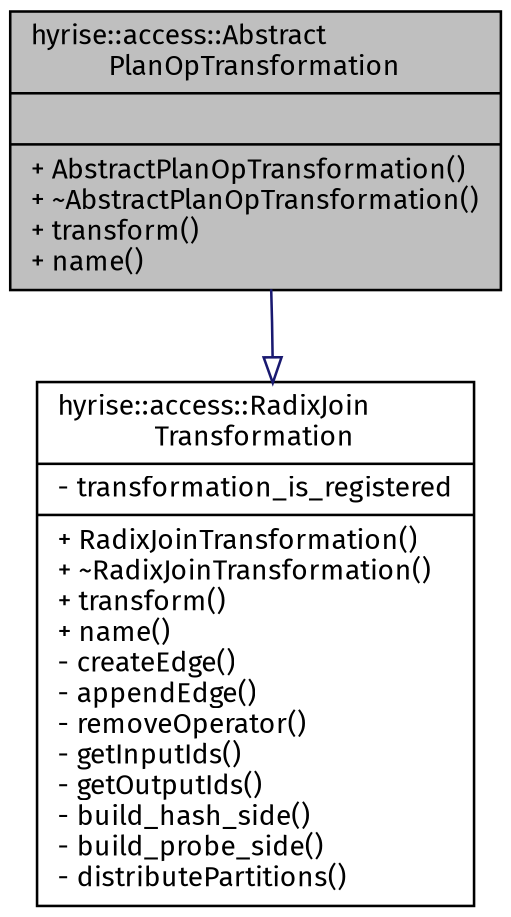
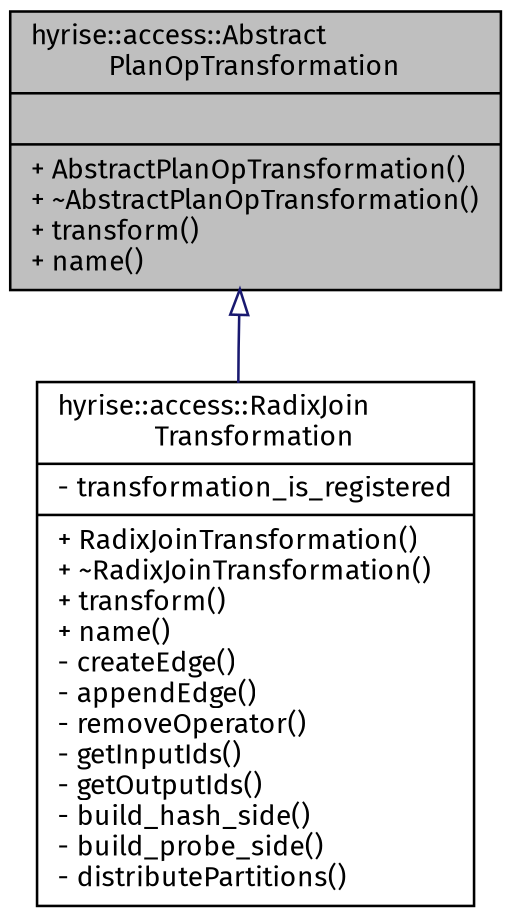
(272, 323) -> (239, 349)
